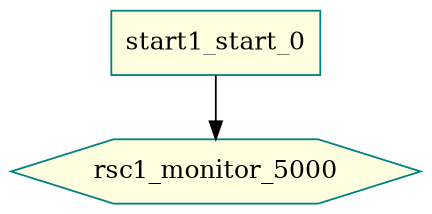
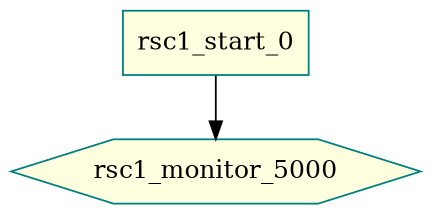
(216, 43) -> (216, 43)
